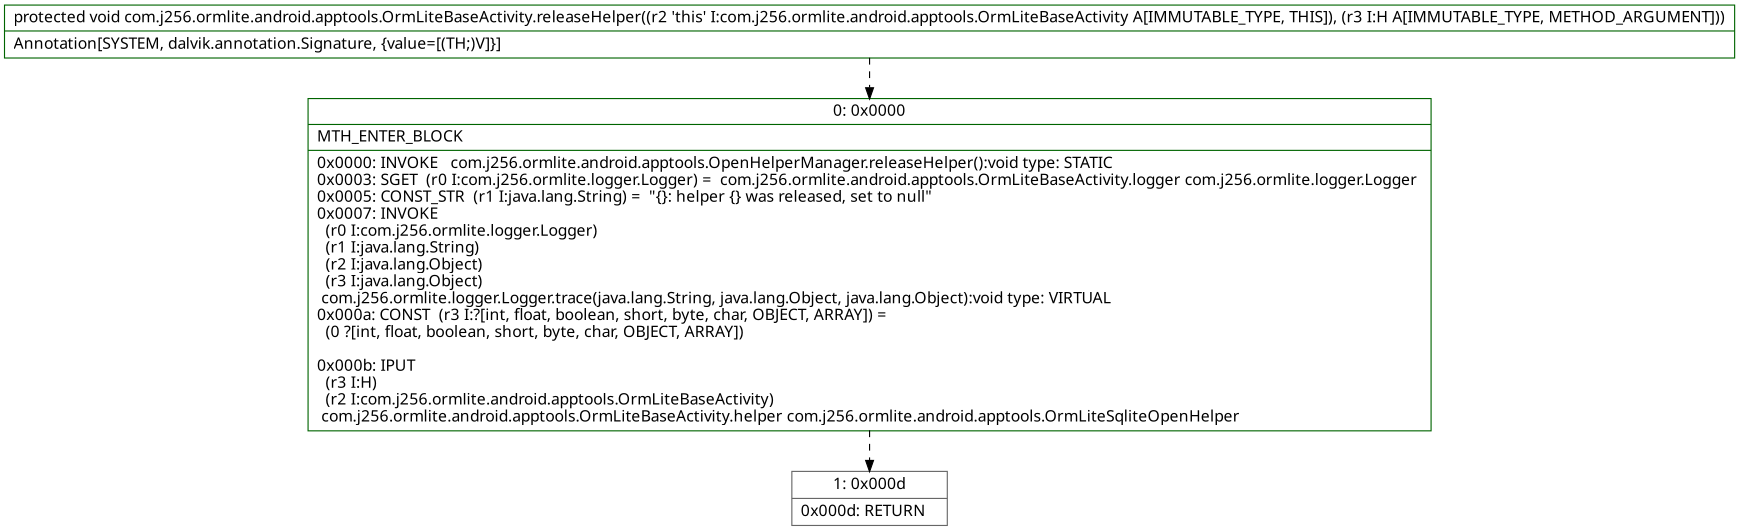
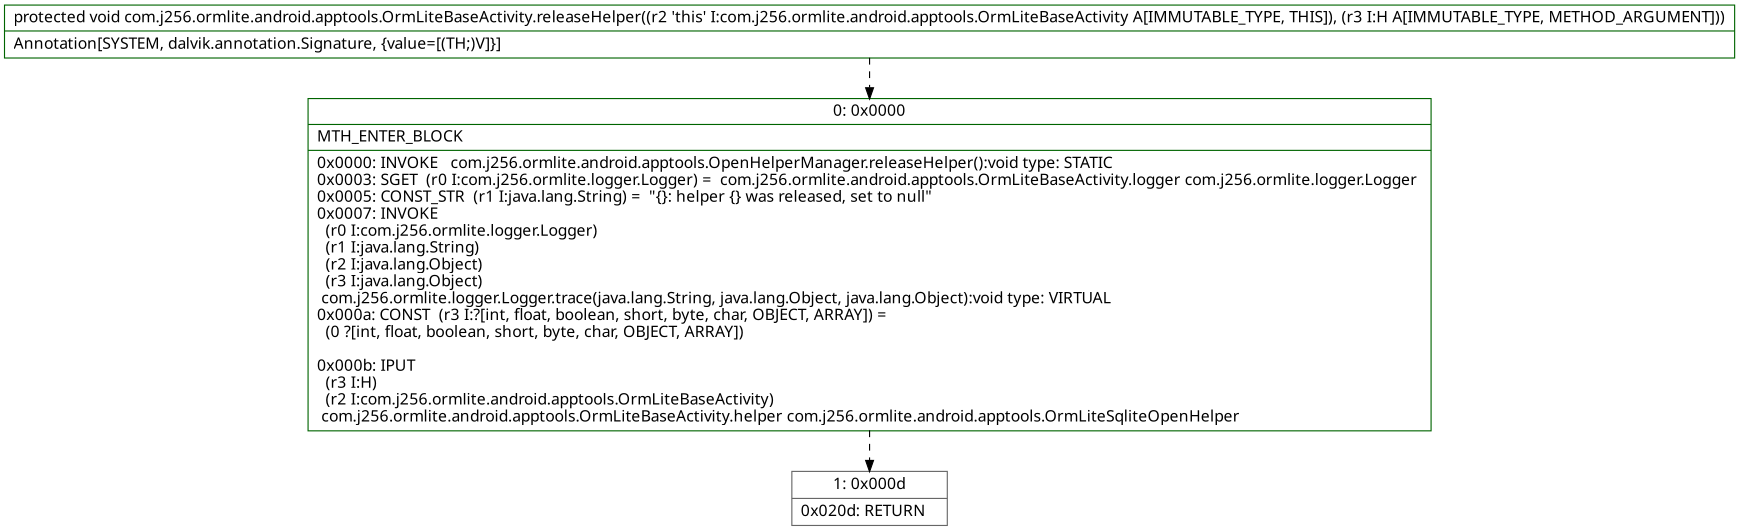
(870, 511) -> (870, 511)
